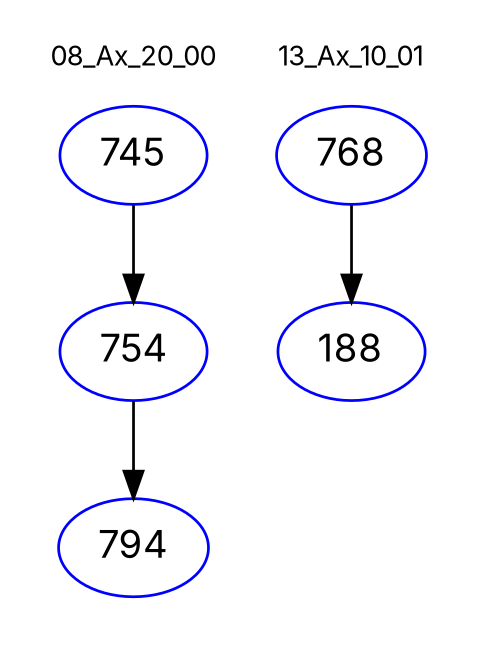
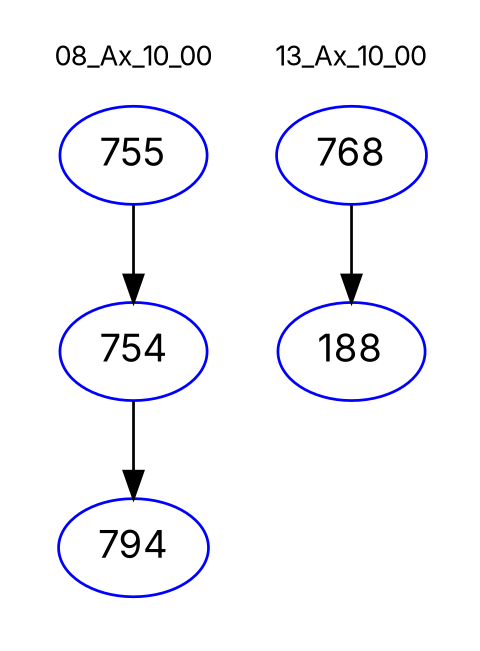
(134, 59) -> (134, 59)
(352, 59) -> (352, 59)
(134, 155) -> (134, 155)
